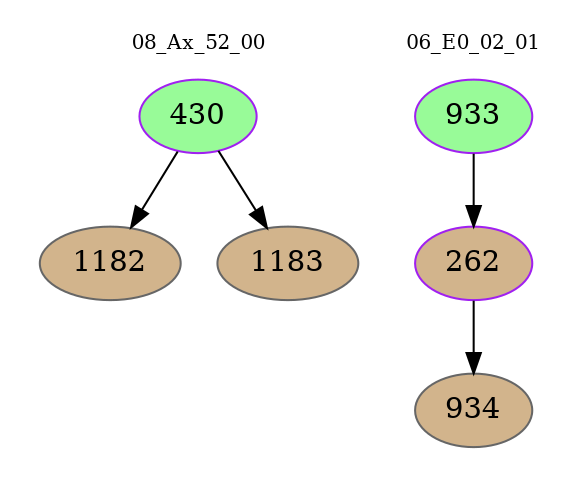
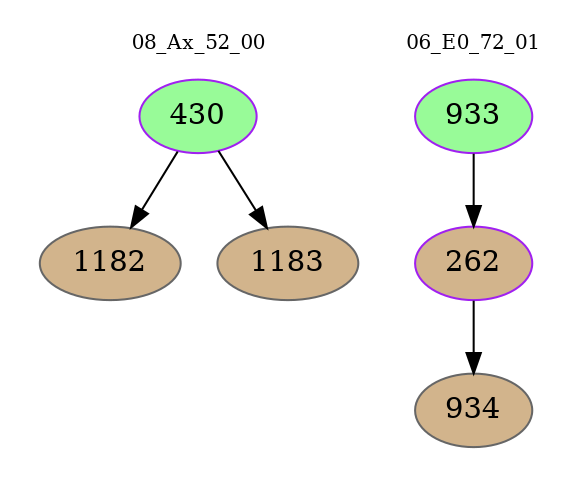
(474, 44) -> (474, 44)
